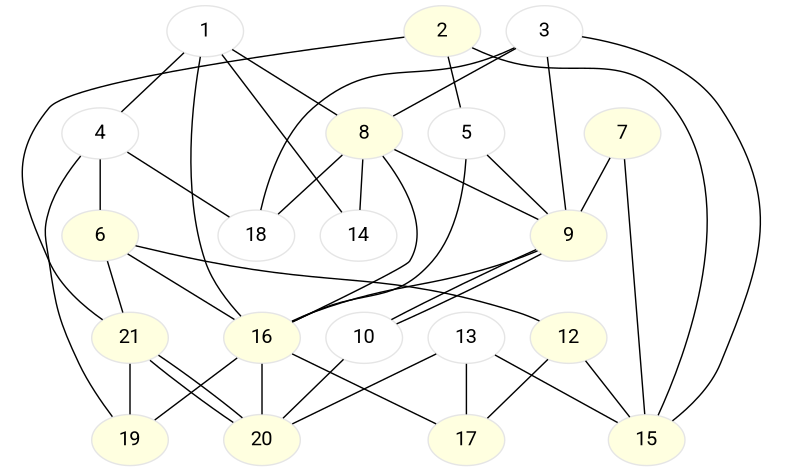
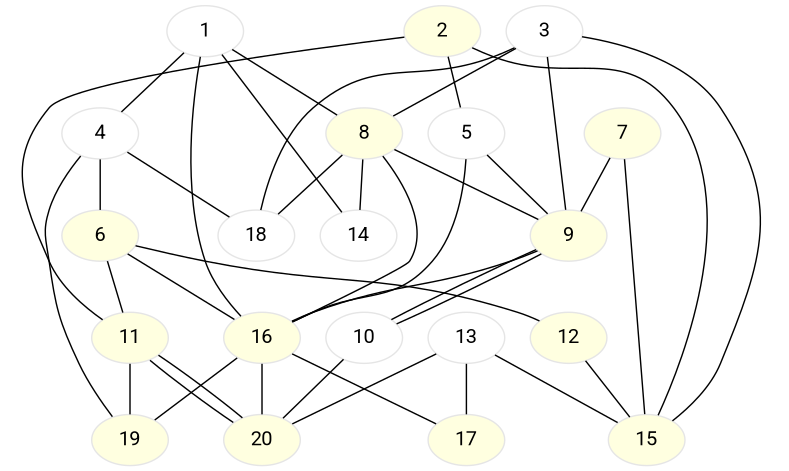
(130, 338) -> (130, 338)
(518, 389) -> none
